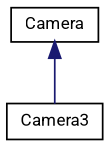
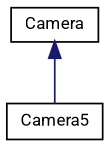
(55, 121) -> (55, 121)
